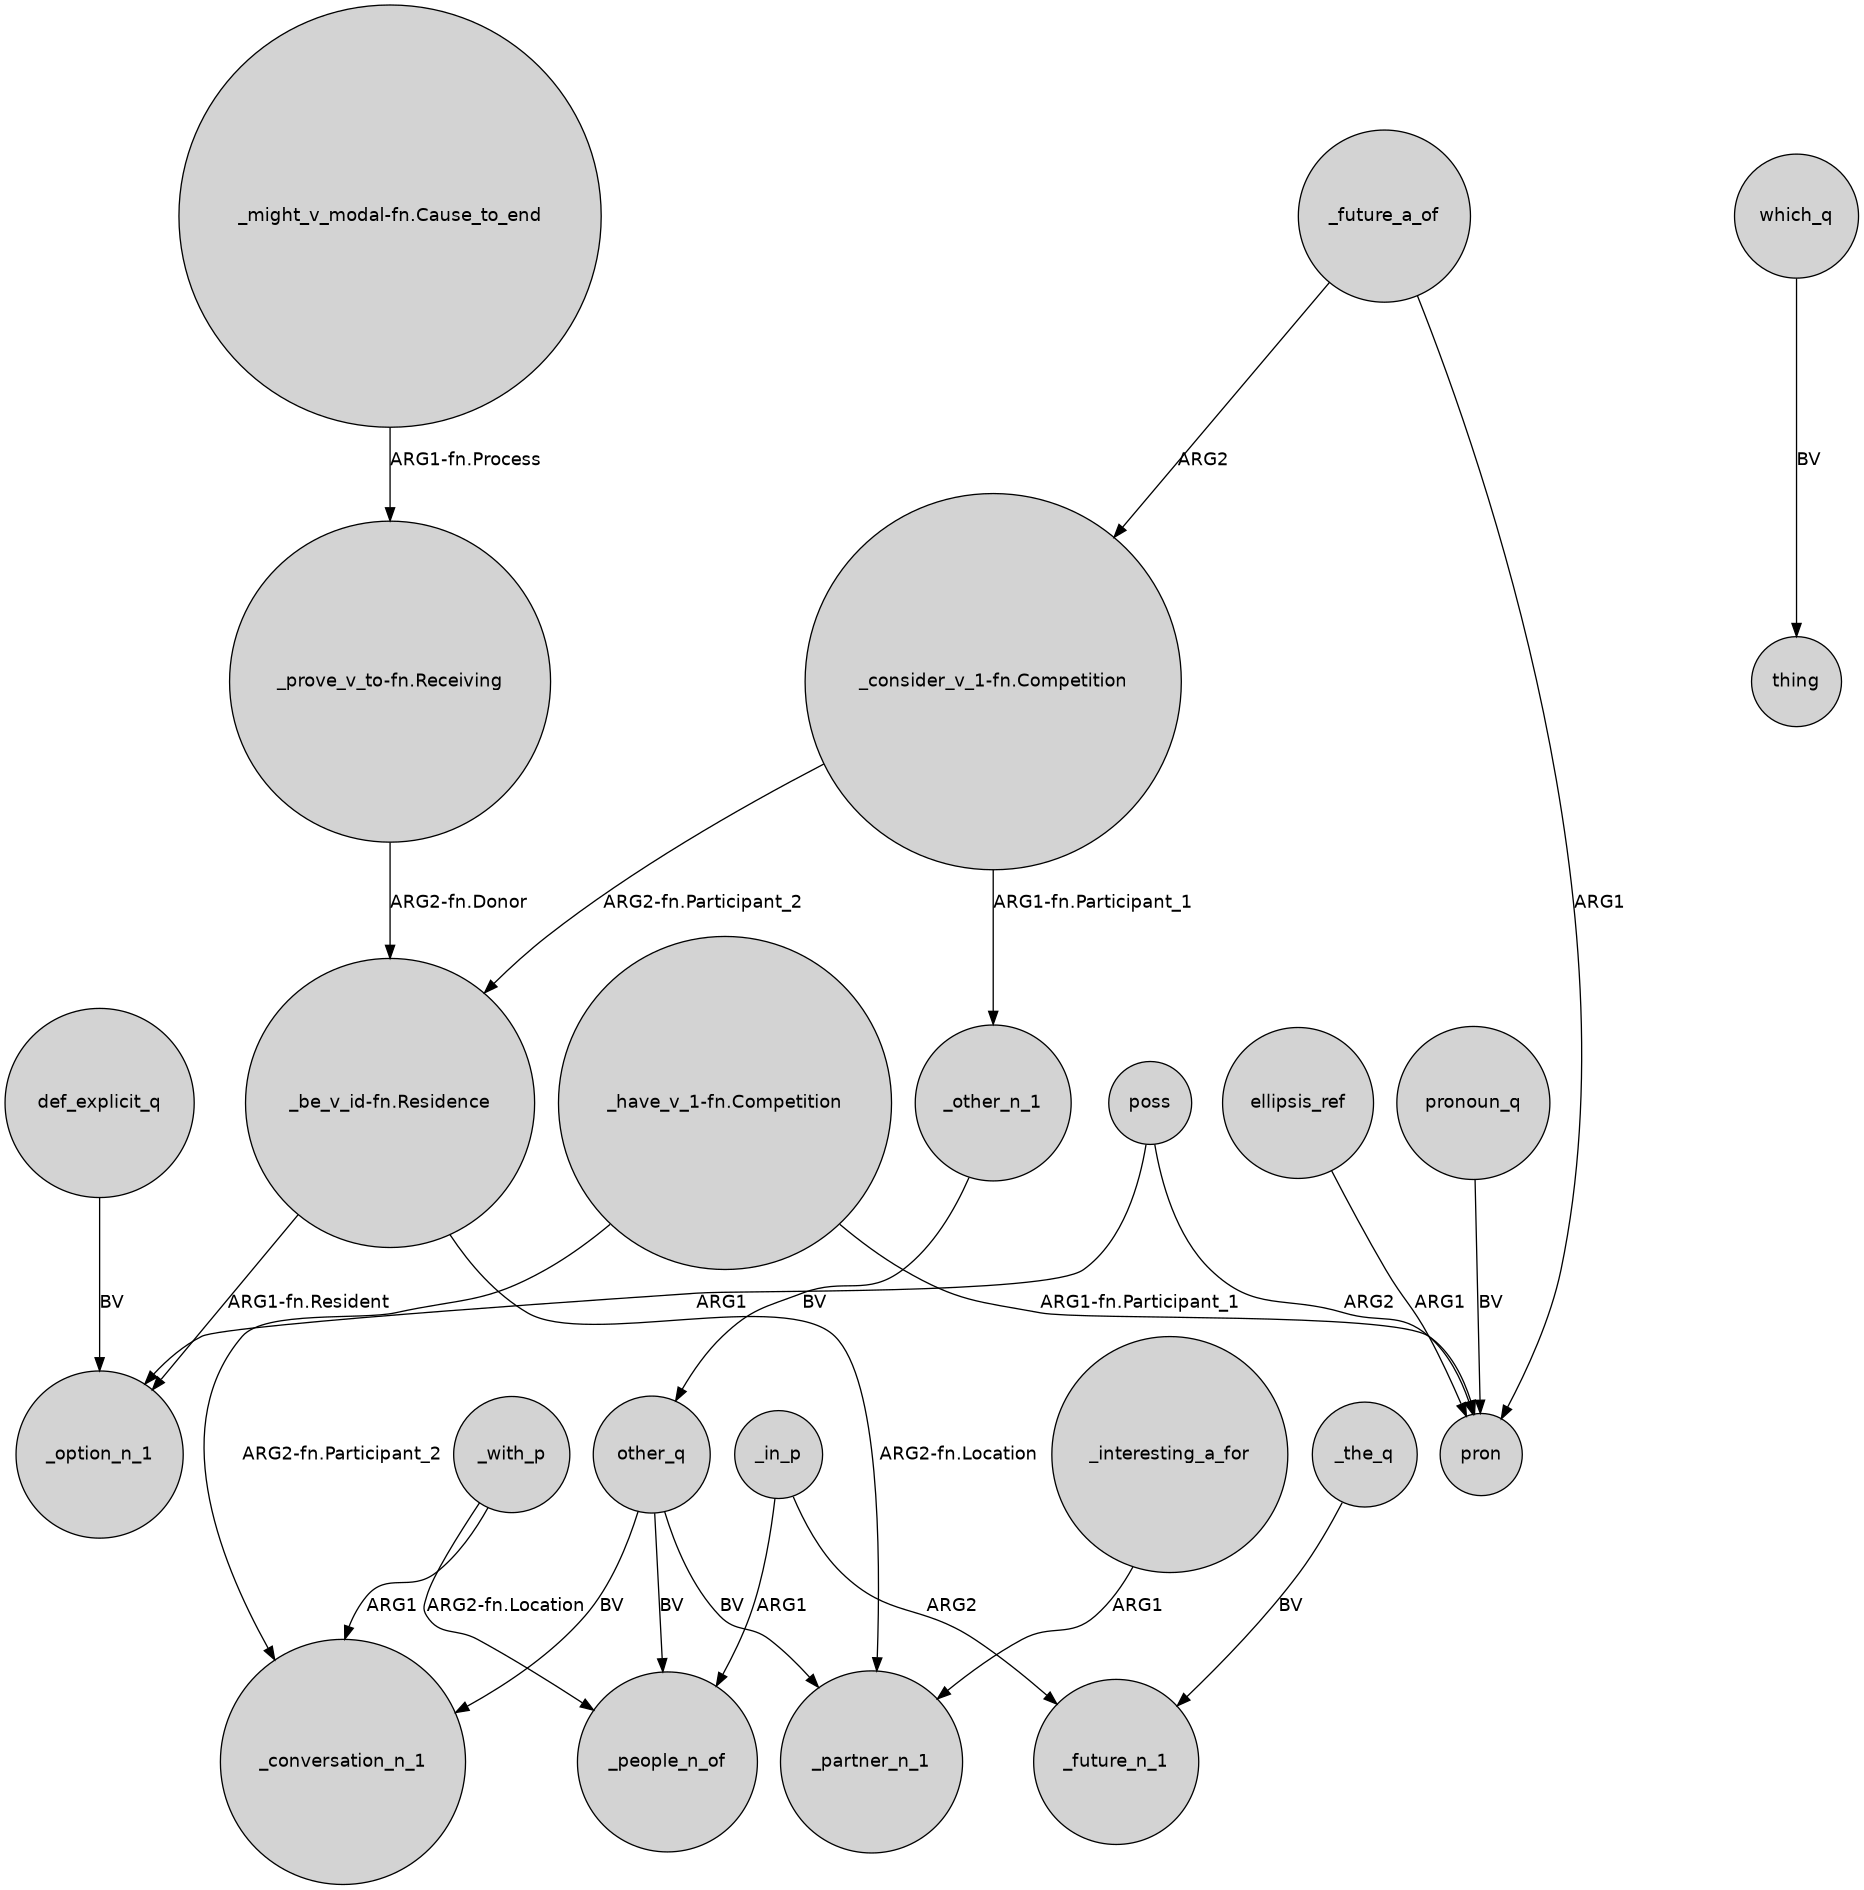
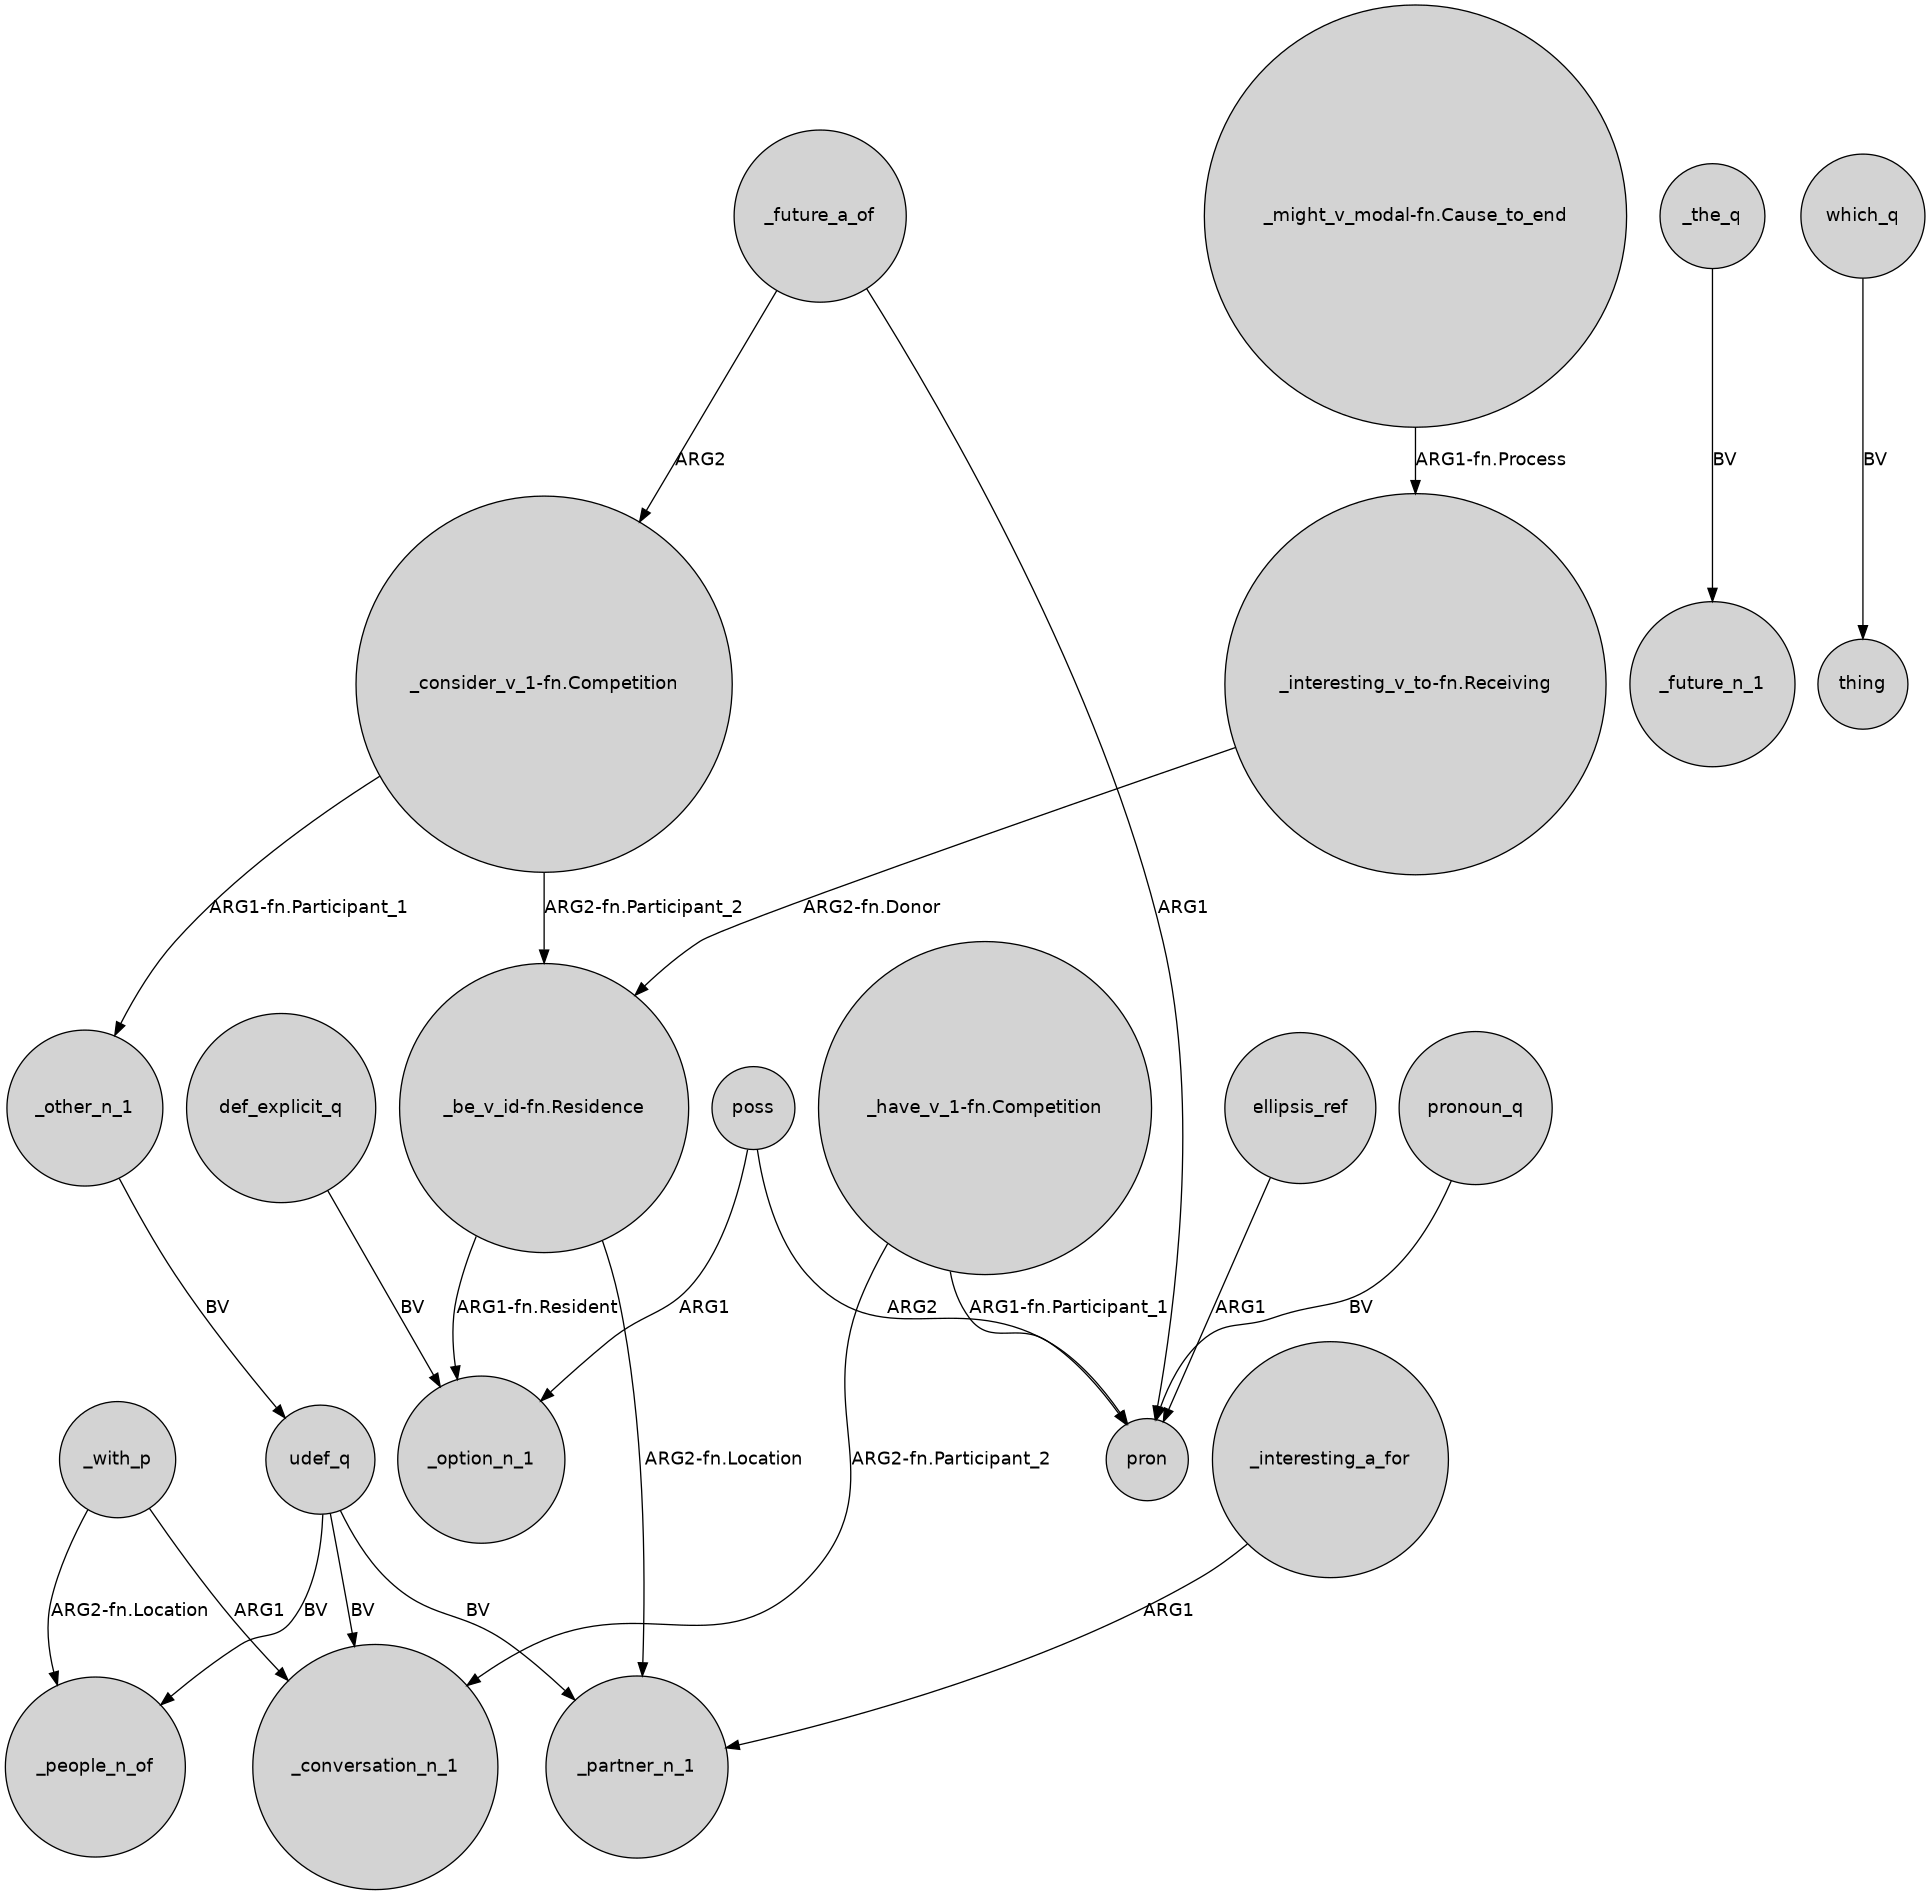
(390, 682) -> (1415, 684)
(652, 1455) -> (320, 1460)
(779, 1455) -> none
